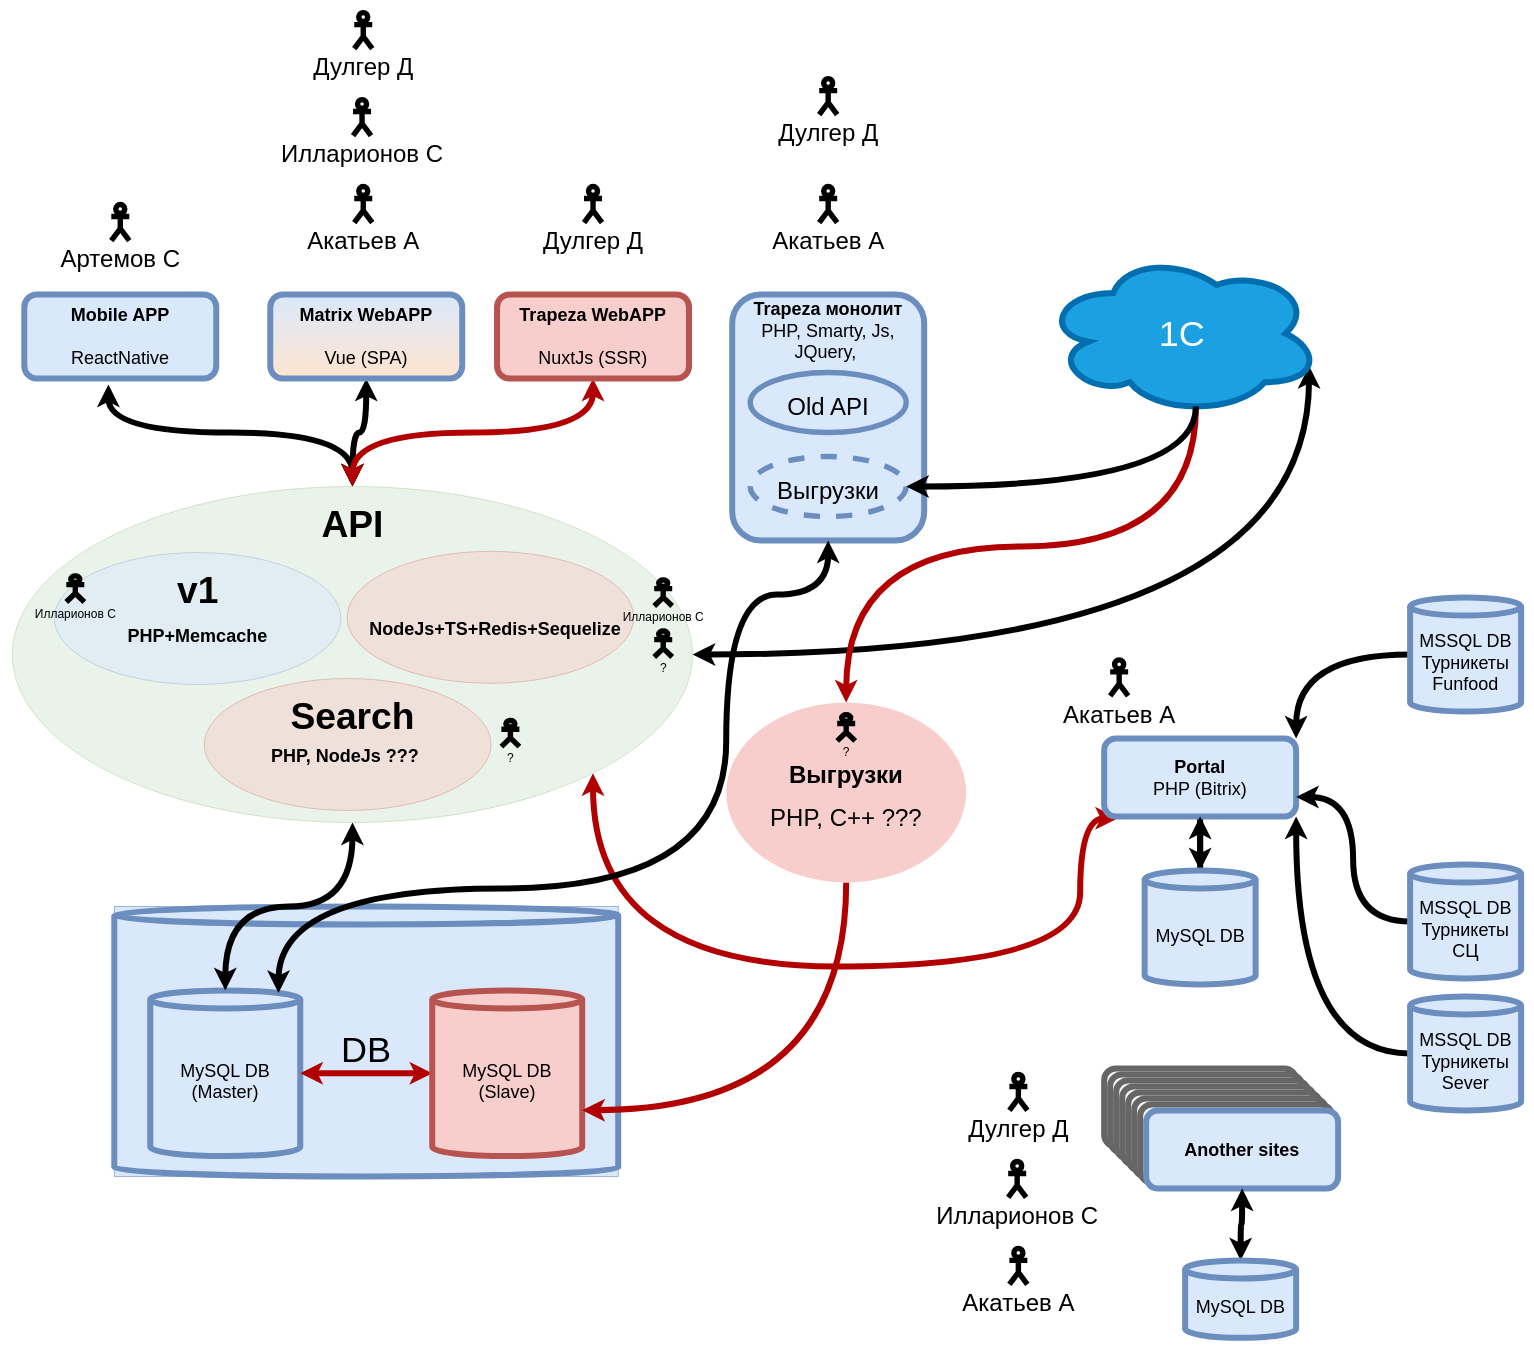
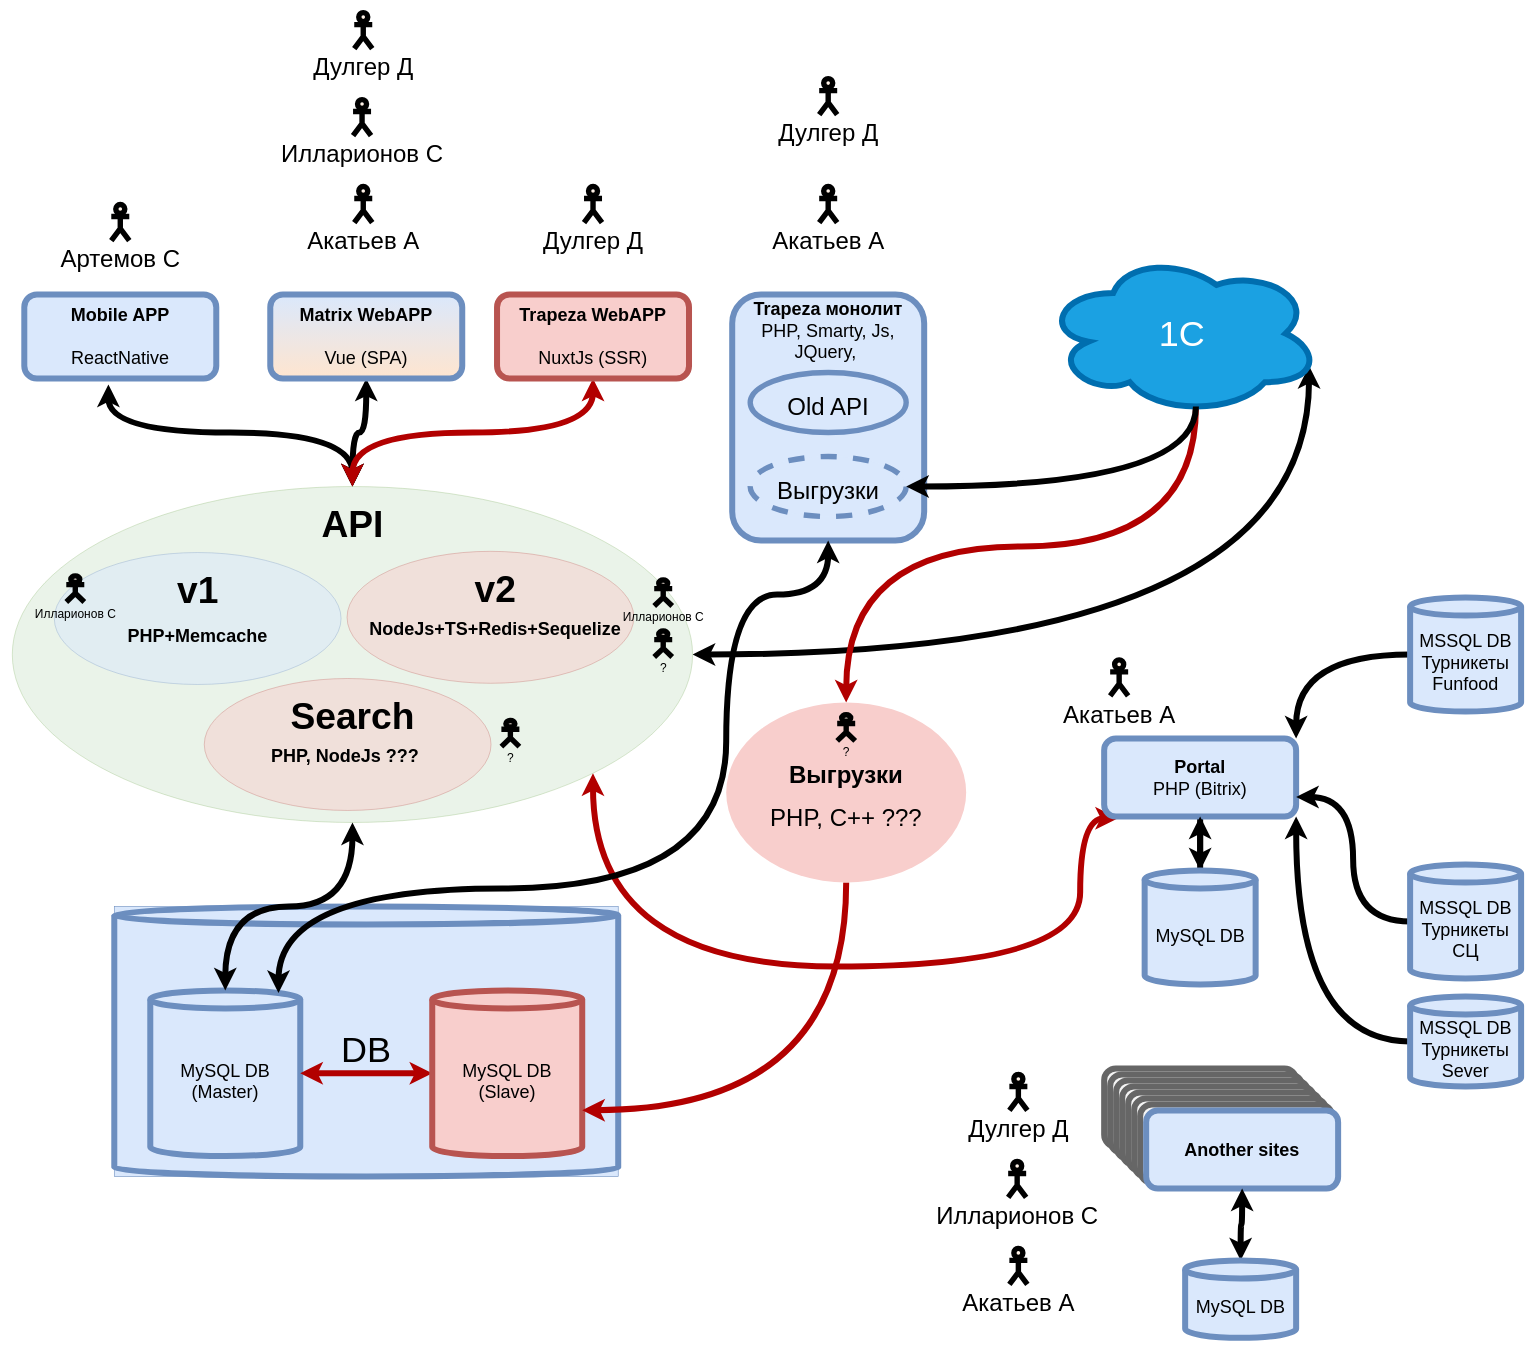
none -> (495, 589)
(1466, 1053) -> (1466, 1041)
